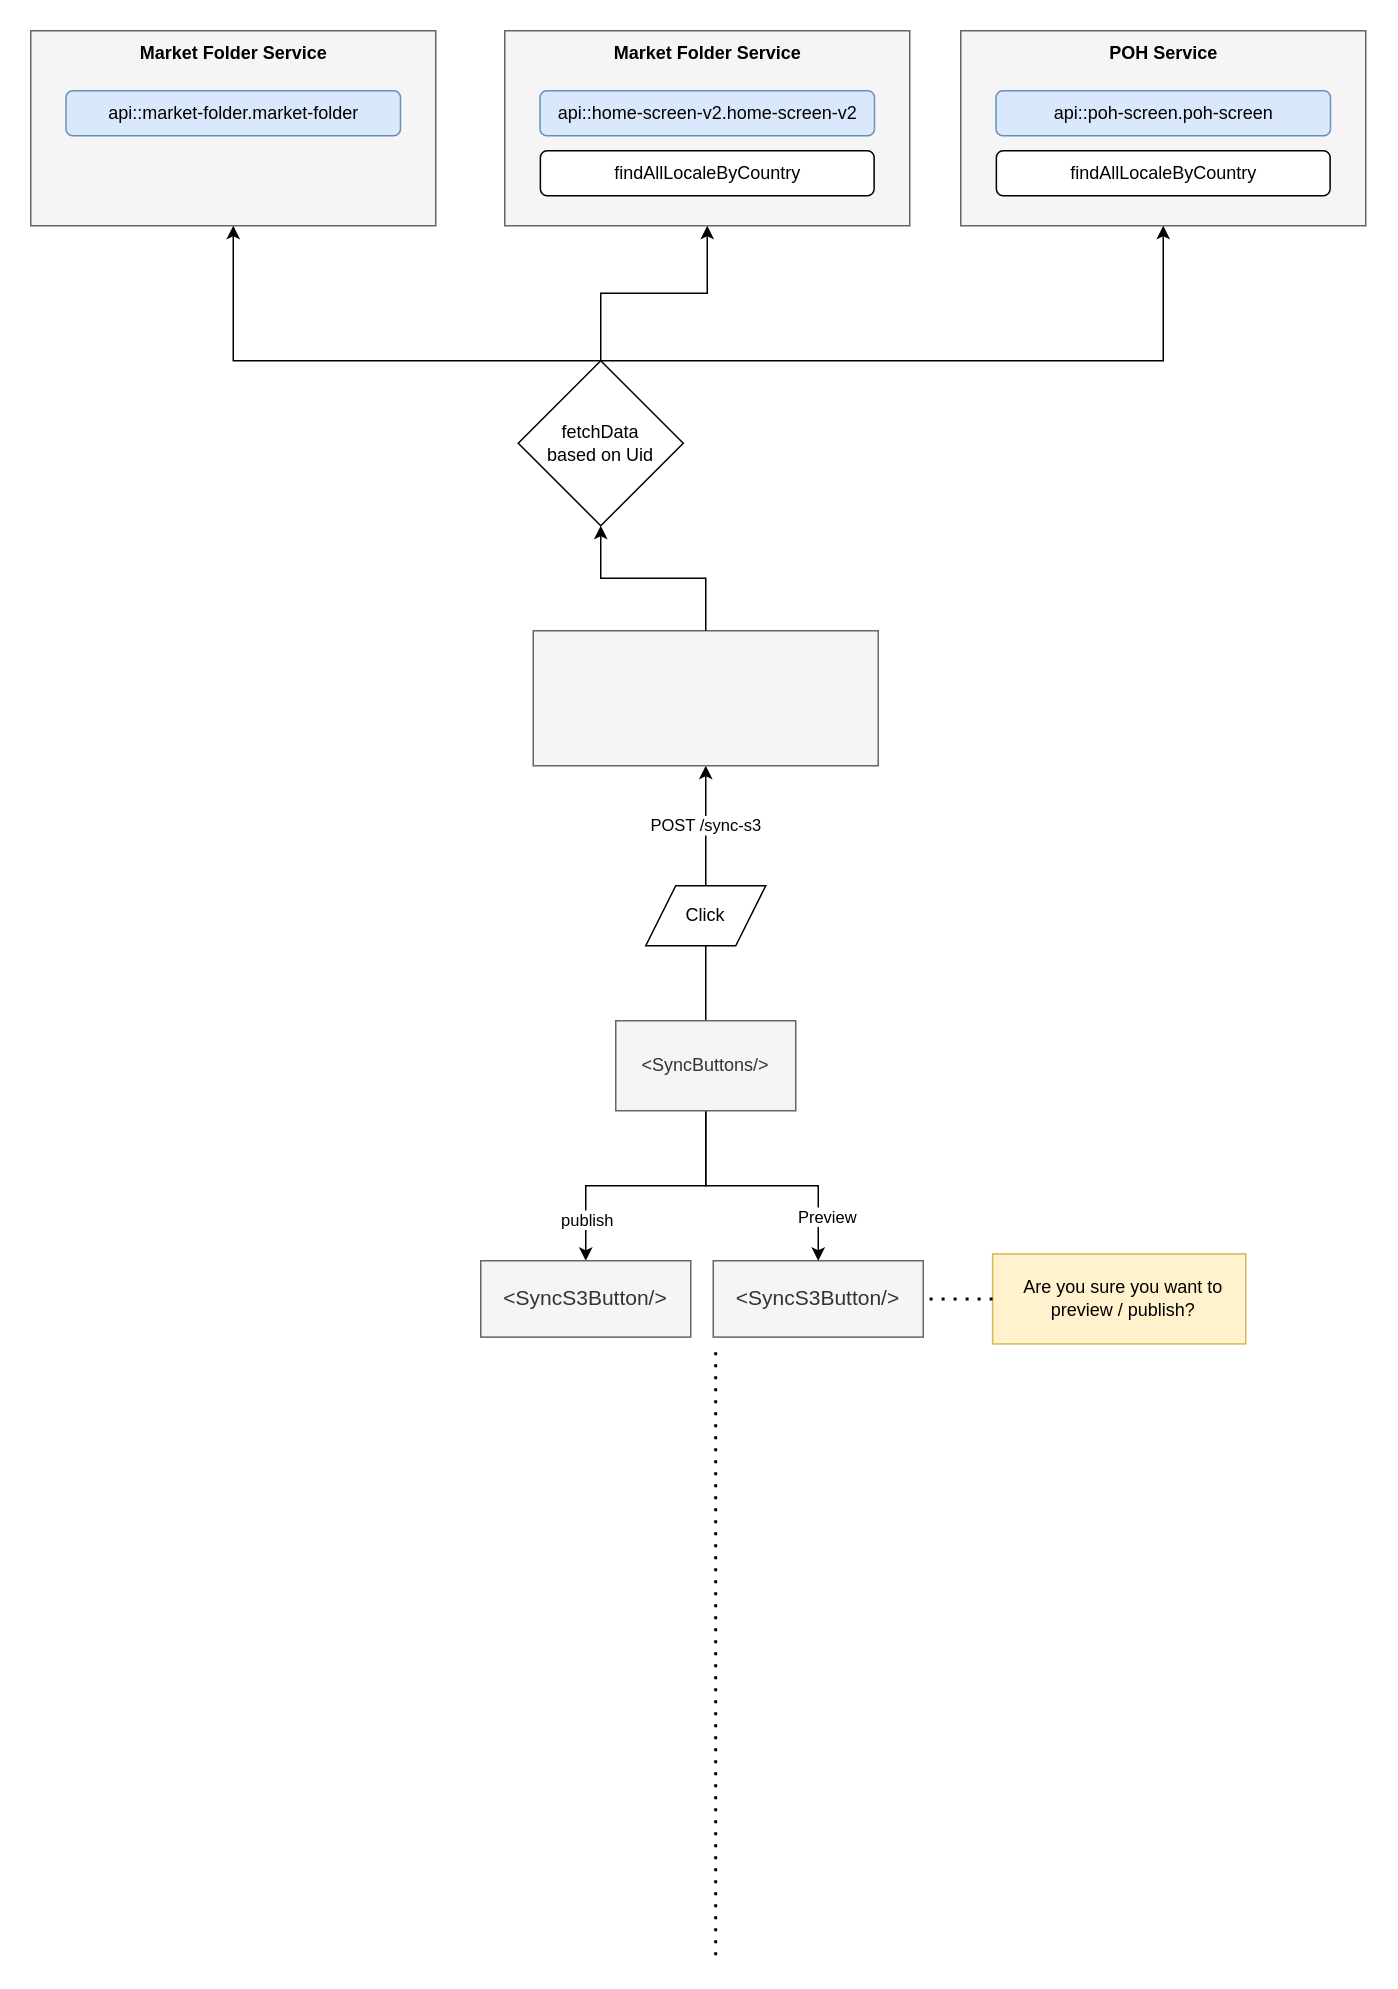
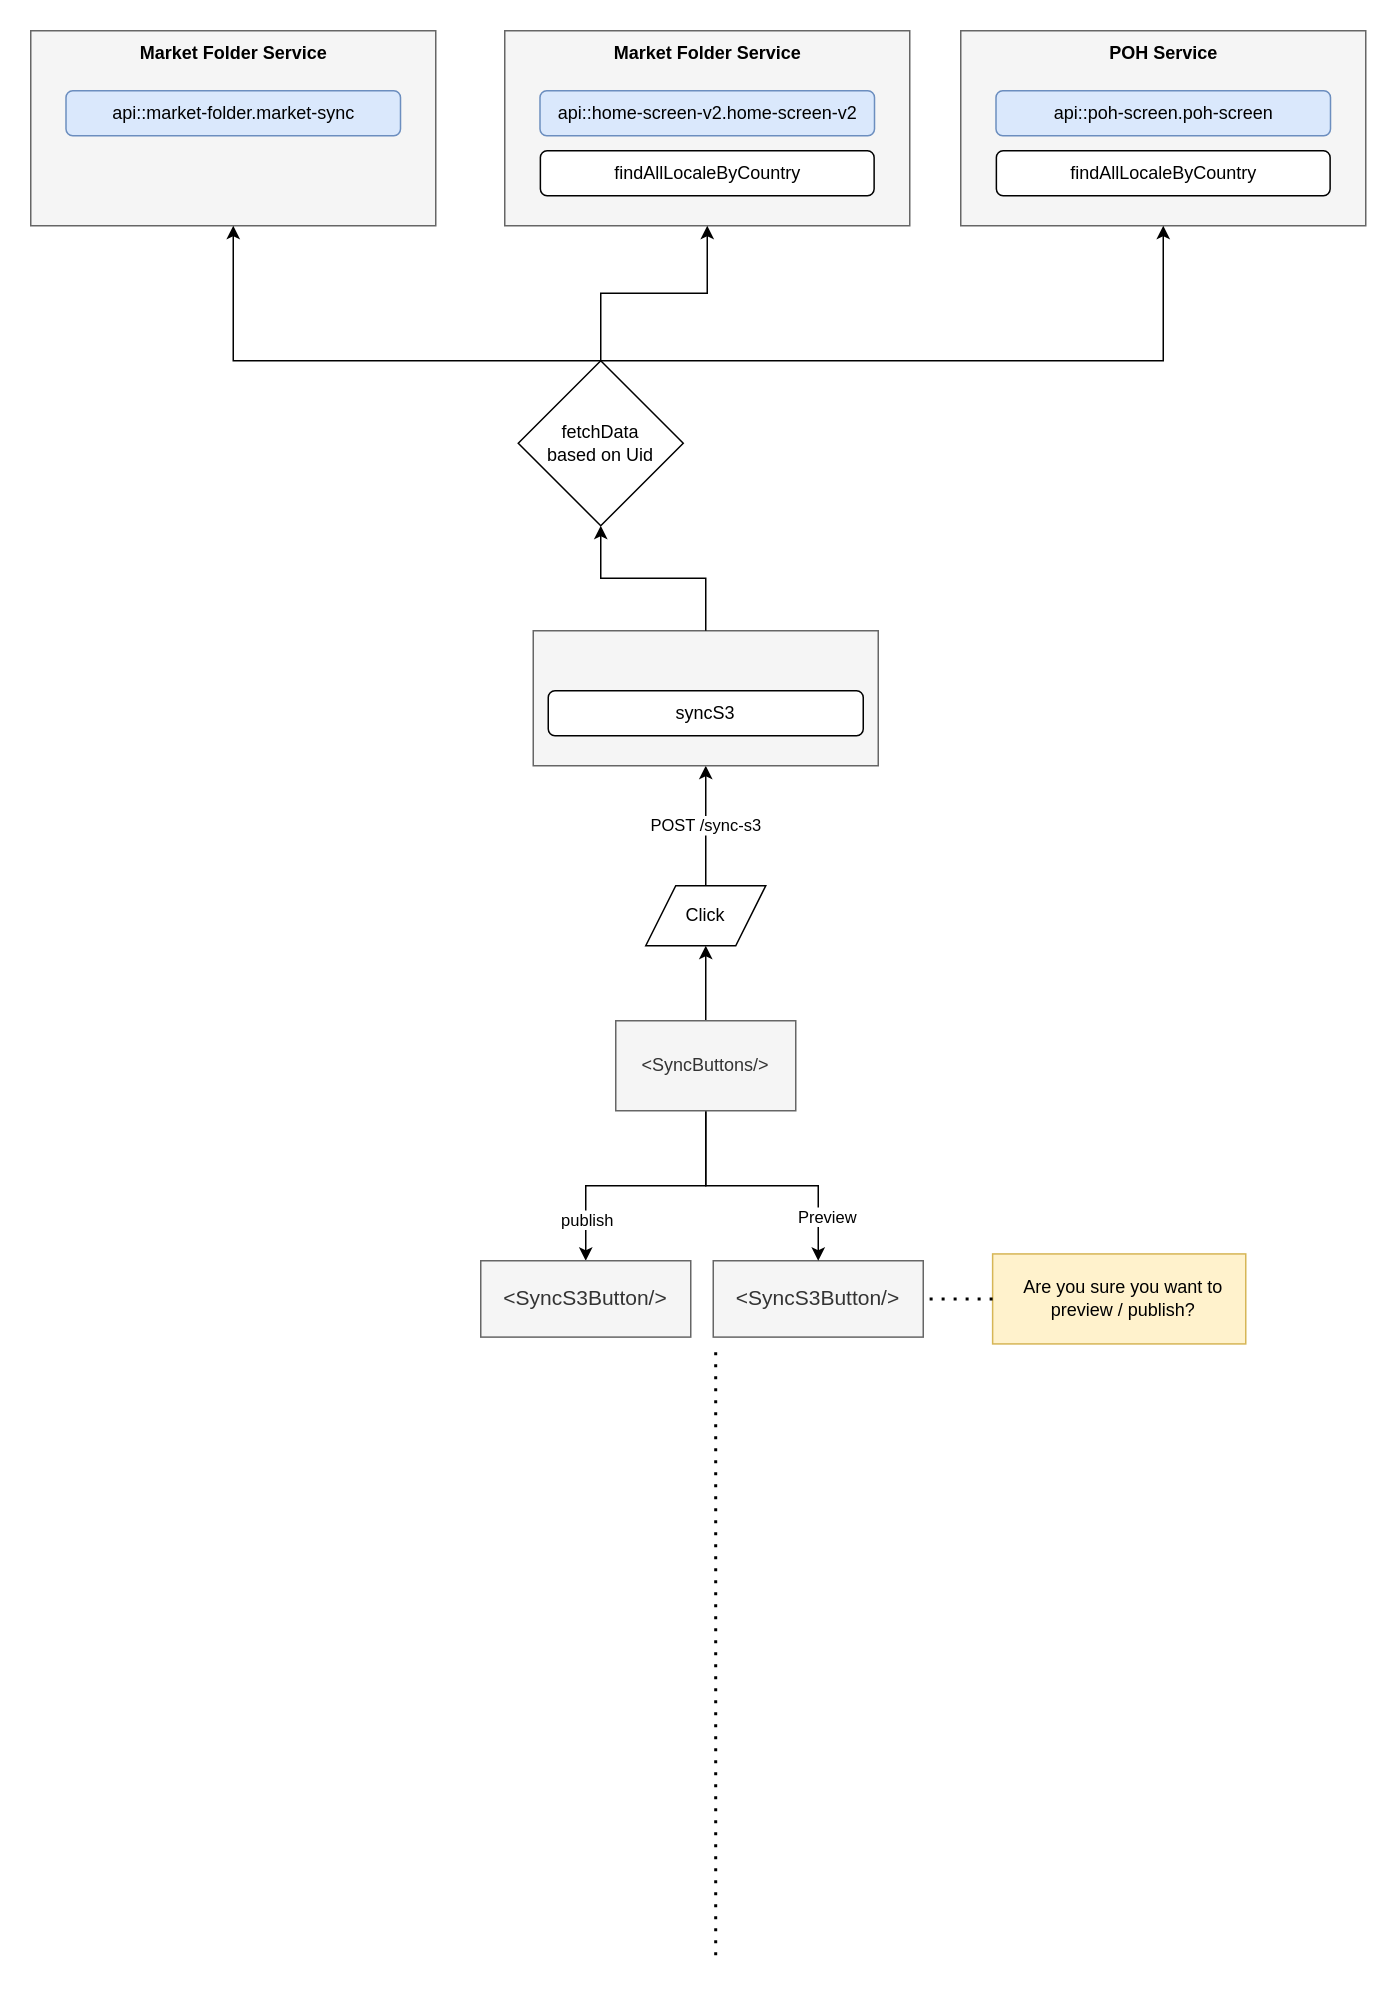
(234, 113) -> (234, 113)
none -> (706, 713)
(706, 952) -> (706, 957)
